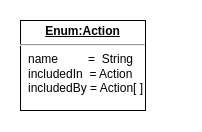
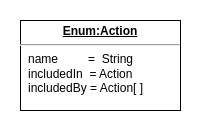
(83, 66) -> (101, 66)
